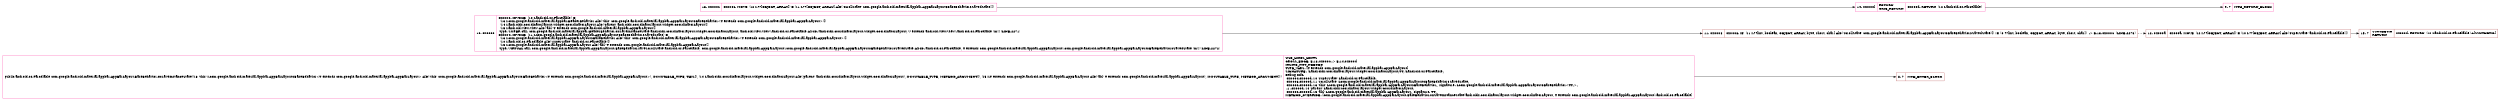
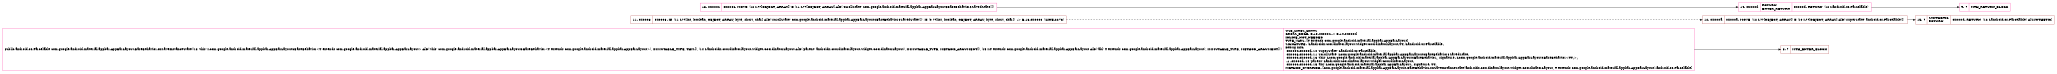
(1891, 9) -> (1776, 9)
(849, 33) -> none
